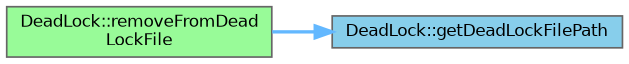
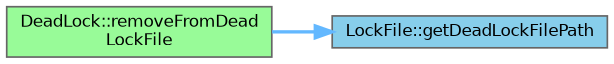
(477, 32) -> (470, 32)
